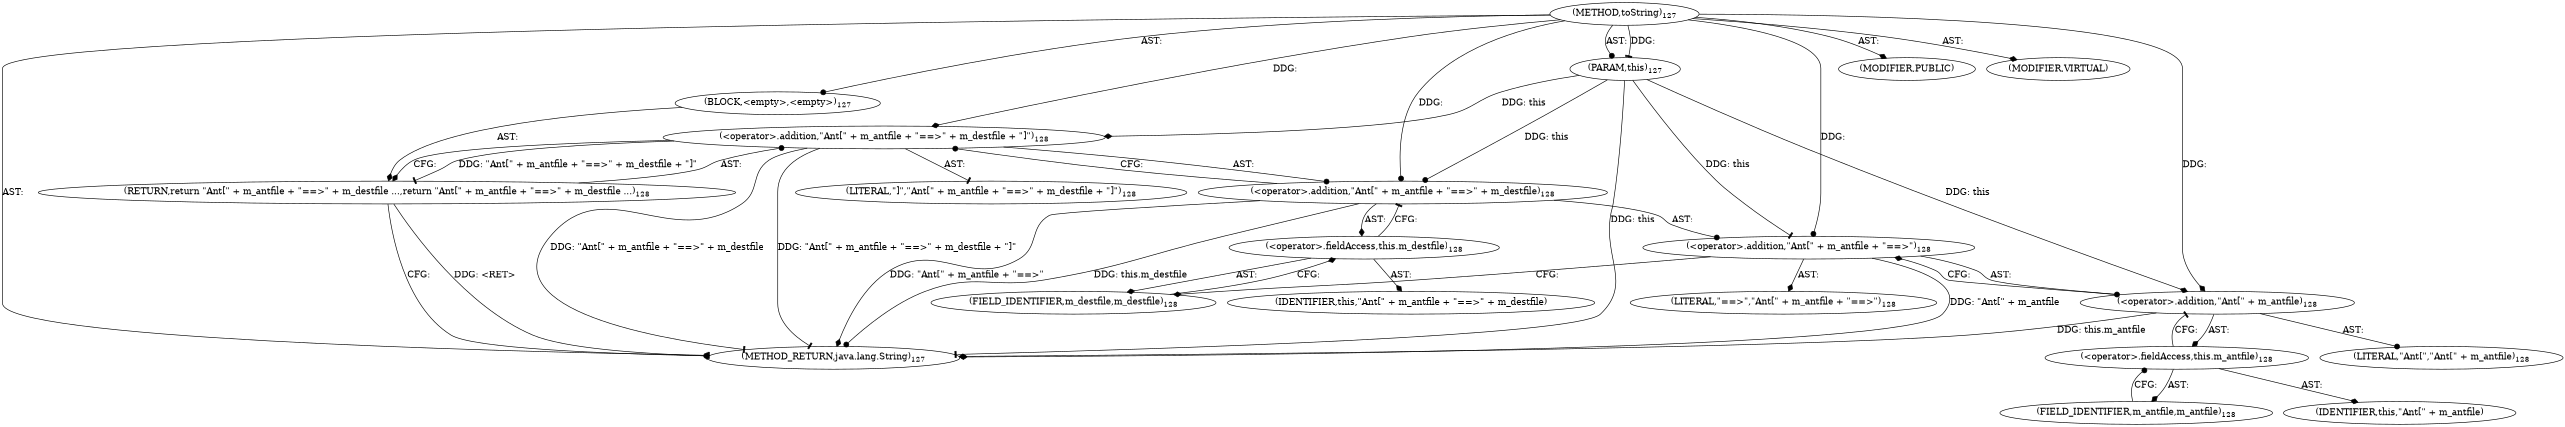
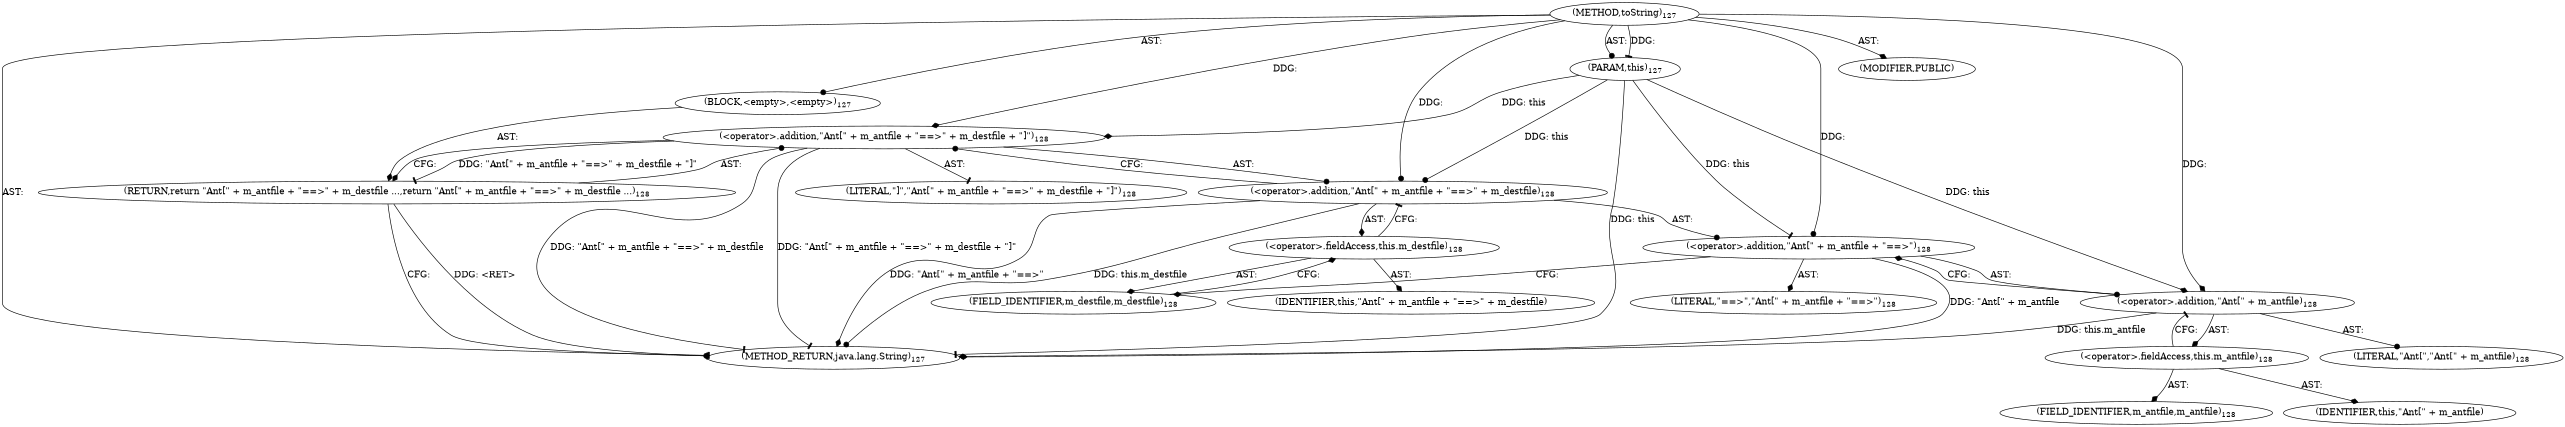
(2058, 69) -> none
(2132, 385) -> none
